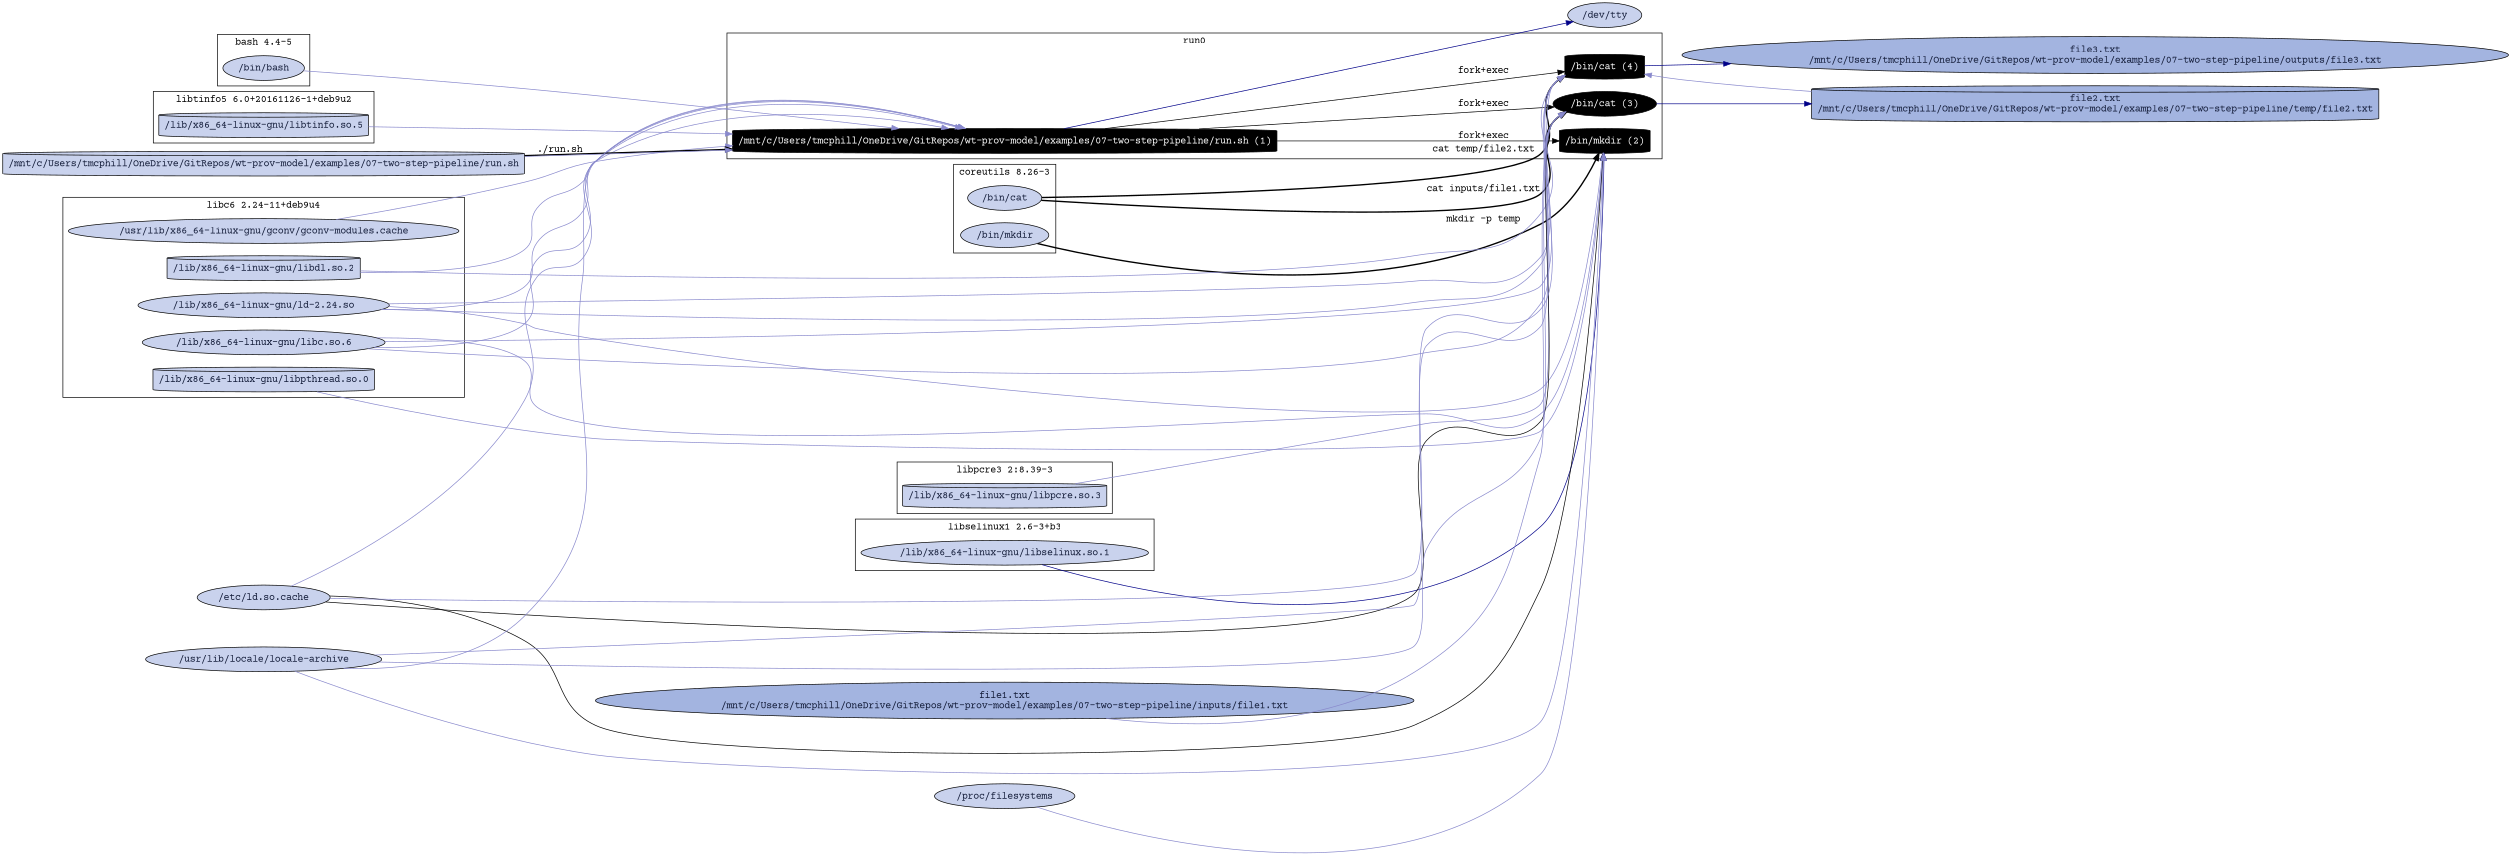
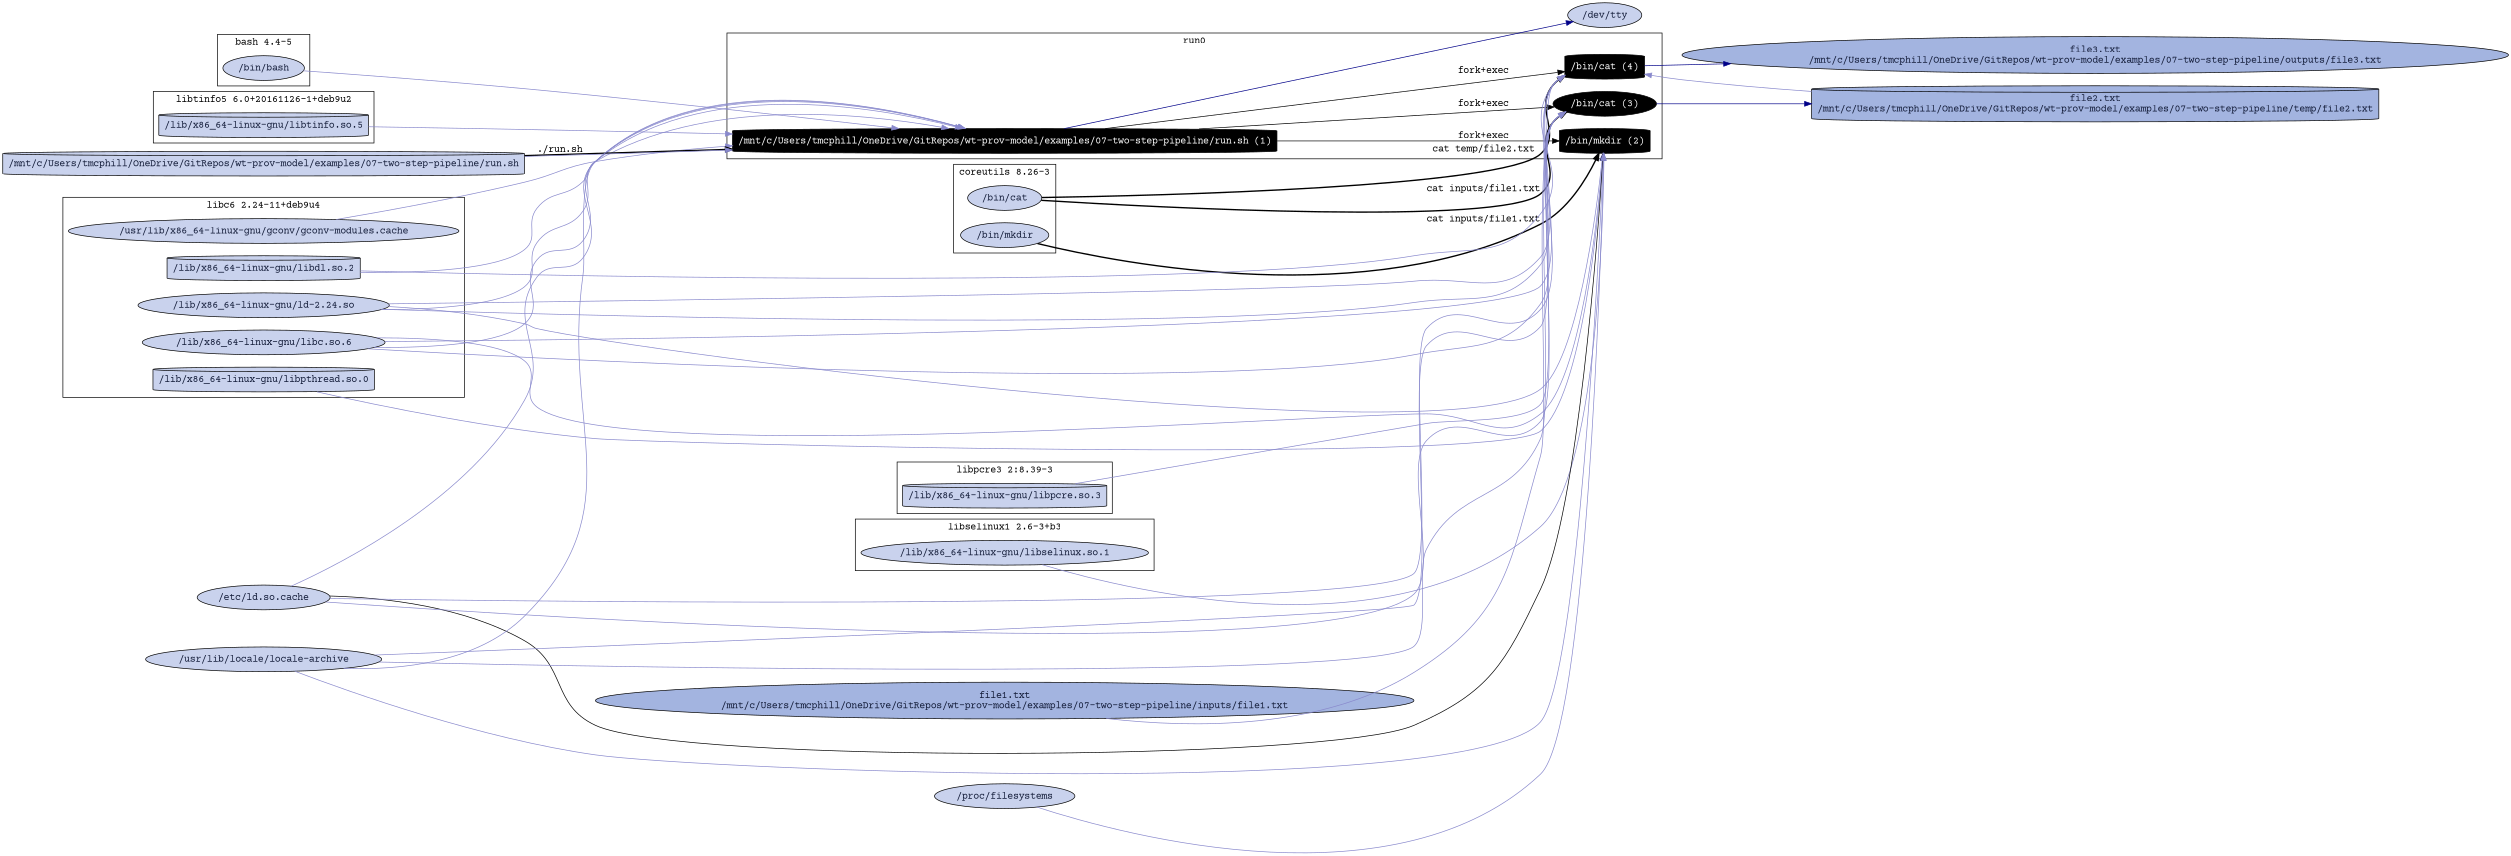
(1483, 219) -> (1483, 219)
(1481, 566) -> (1481, 566)
(1167, 631) -> (1167, 631)
